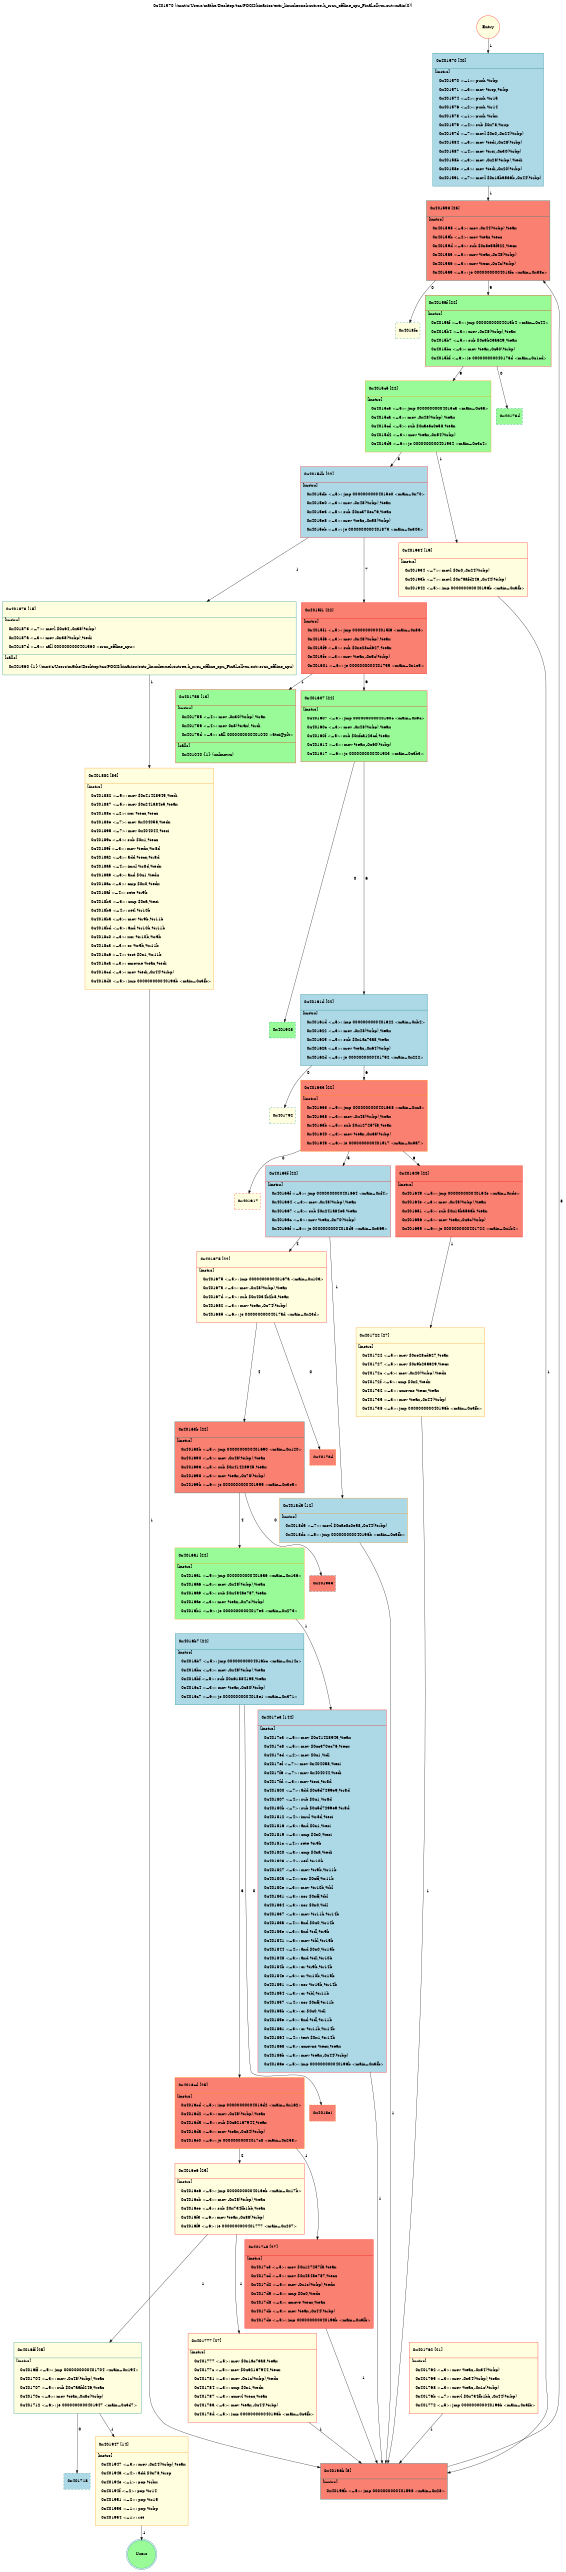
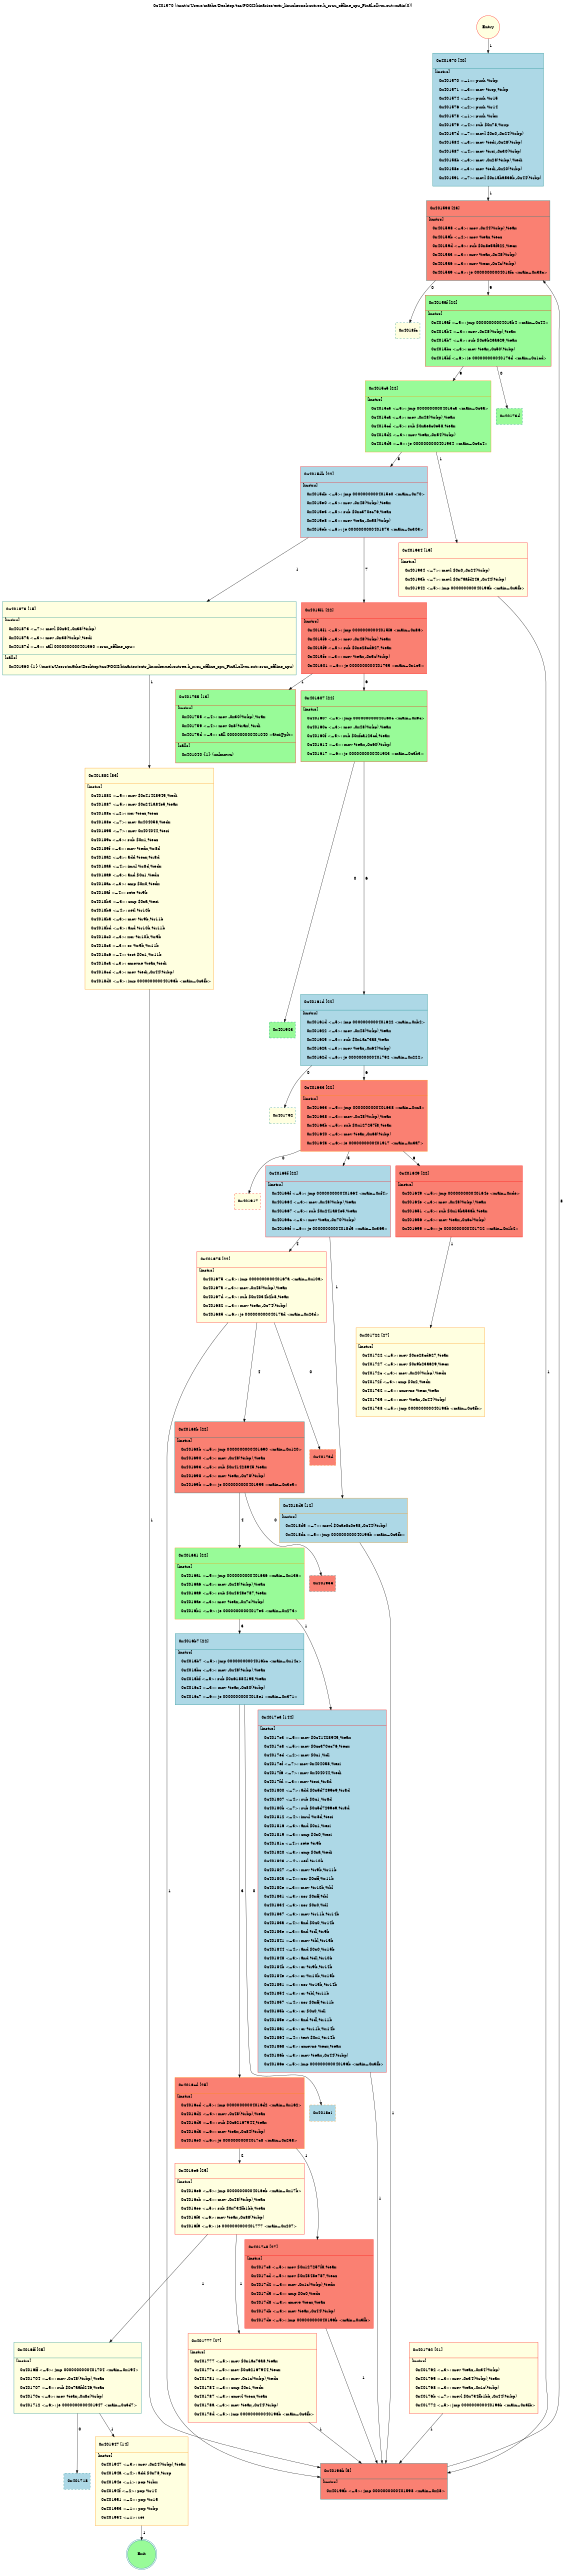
none -> (240, 1625)
(422, 1939) -> (167, 1940)
(322, 2113) -> (322, 2113)
(142, 2554) -> (142, 2554)
